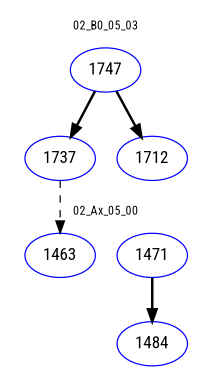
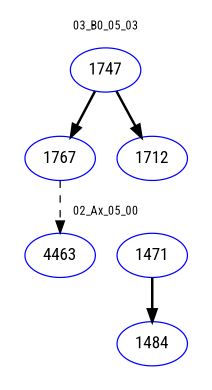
(106, 26) -> (106, 26)
(60, 158) -> (60, 158)
(60, 255) -> (60, 255)
